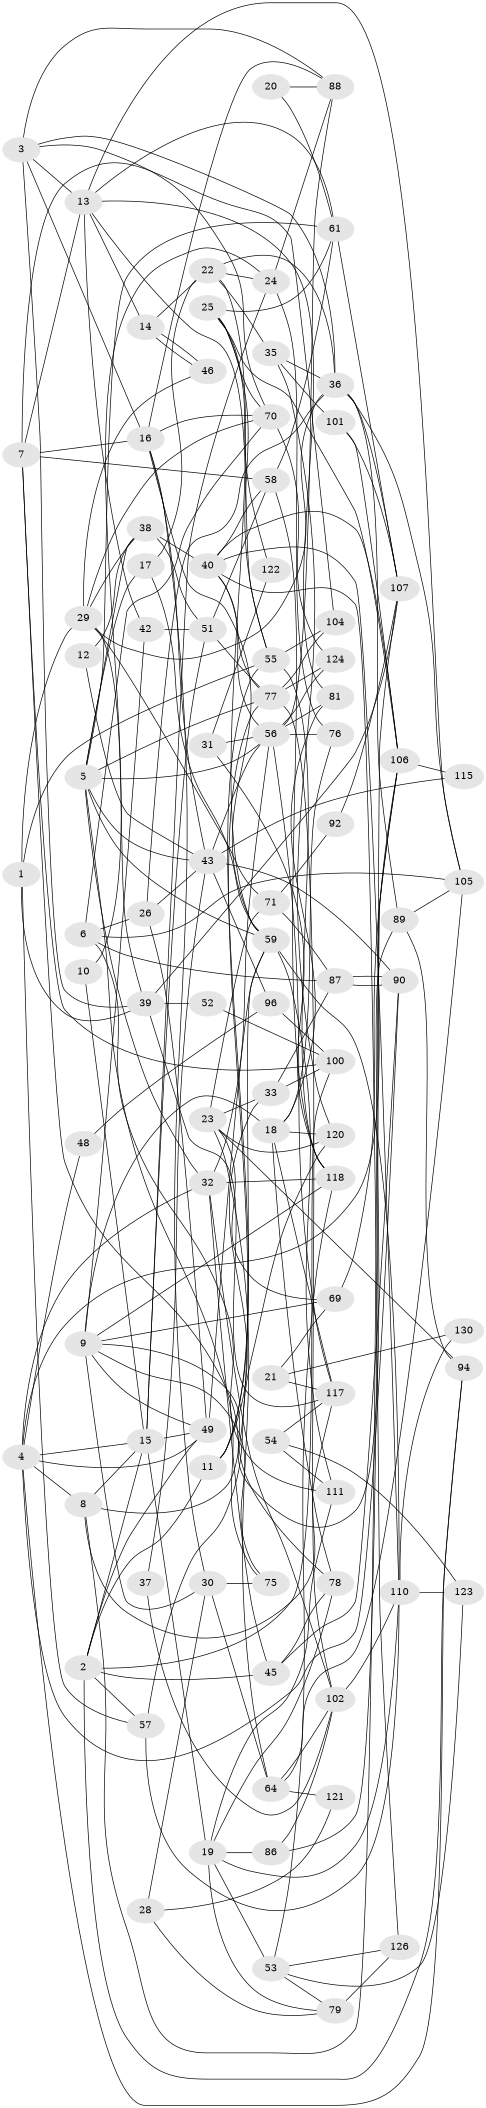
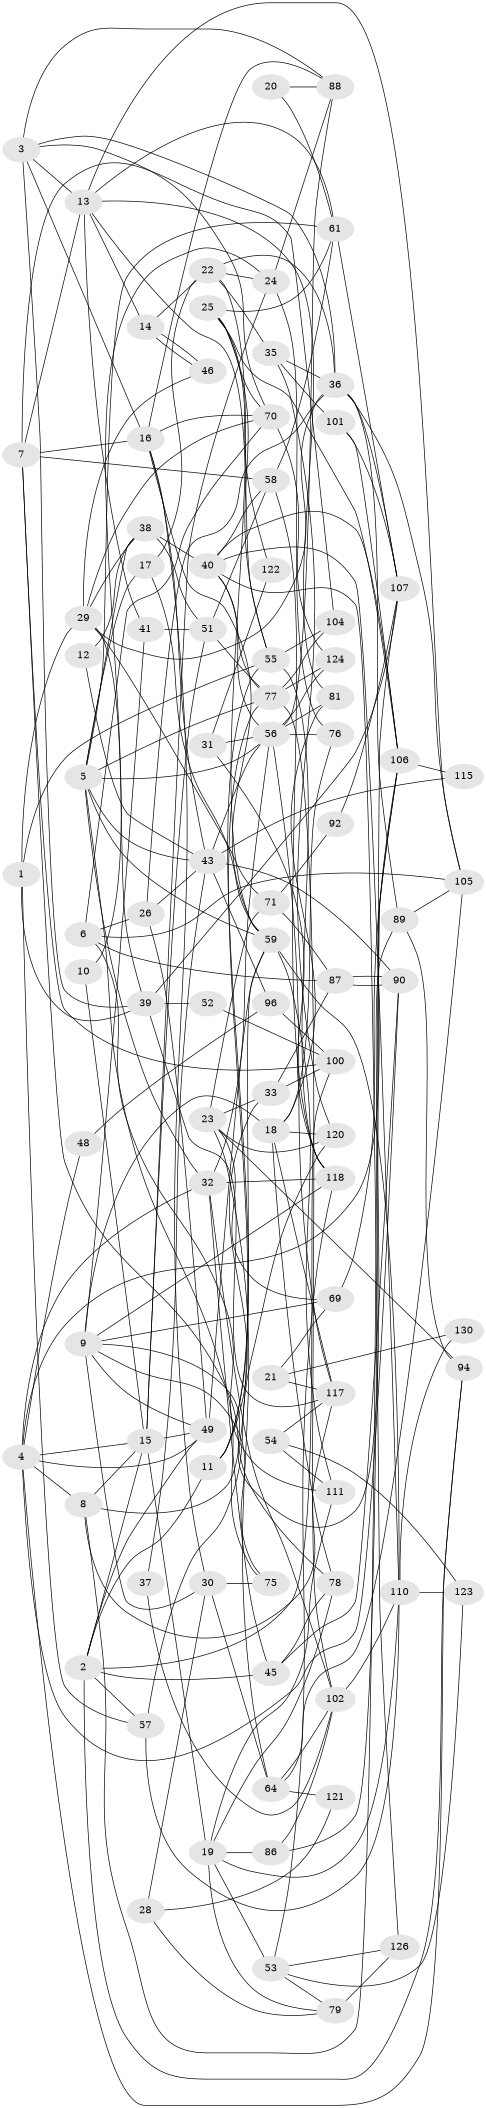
(146, 630) -> (146, 630)
